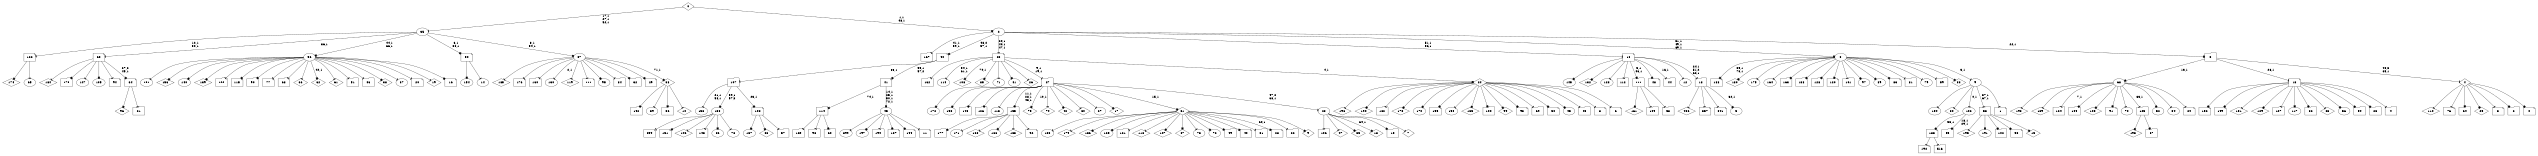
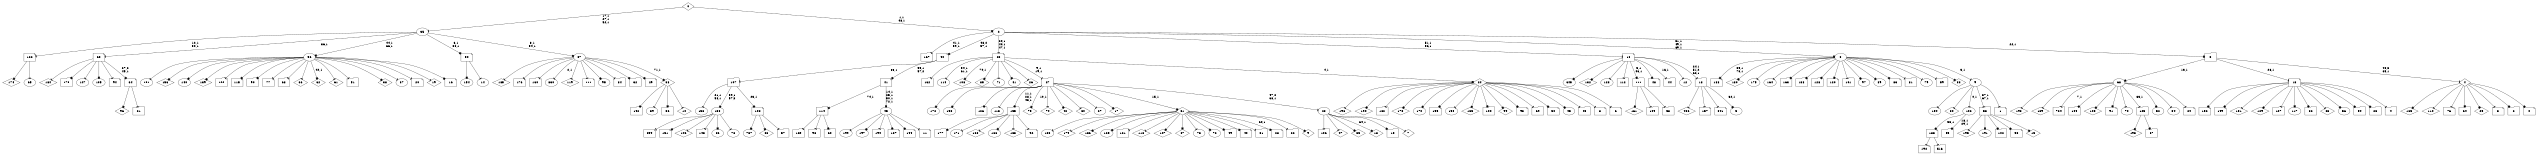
(368, 83) -> none
(551, 83) -> (551, 83)
(1569, 83) -> (1569, 83)
(966, 111) -> none
(1705, 111) -> (1705, 111)
(2059, 111) -> (2059, 111)
none -> (2409, 111)
(749, 133) -> (749, 133)
(846, 133) -> (846, 133)
